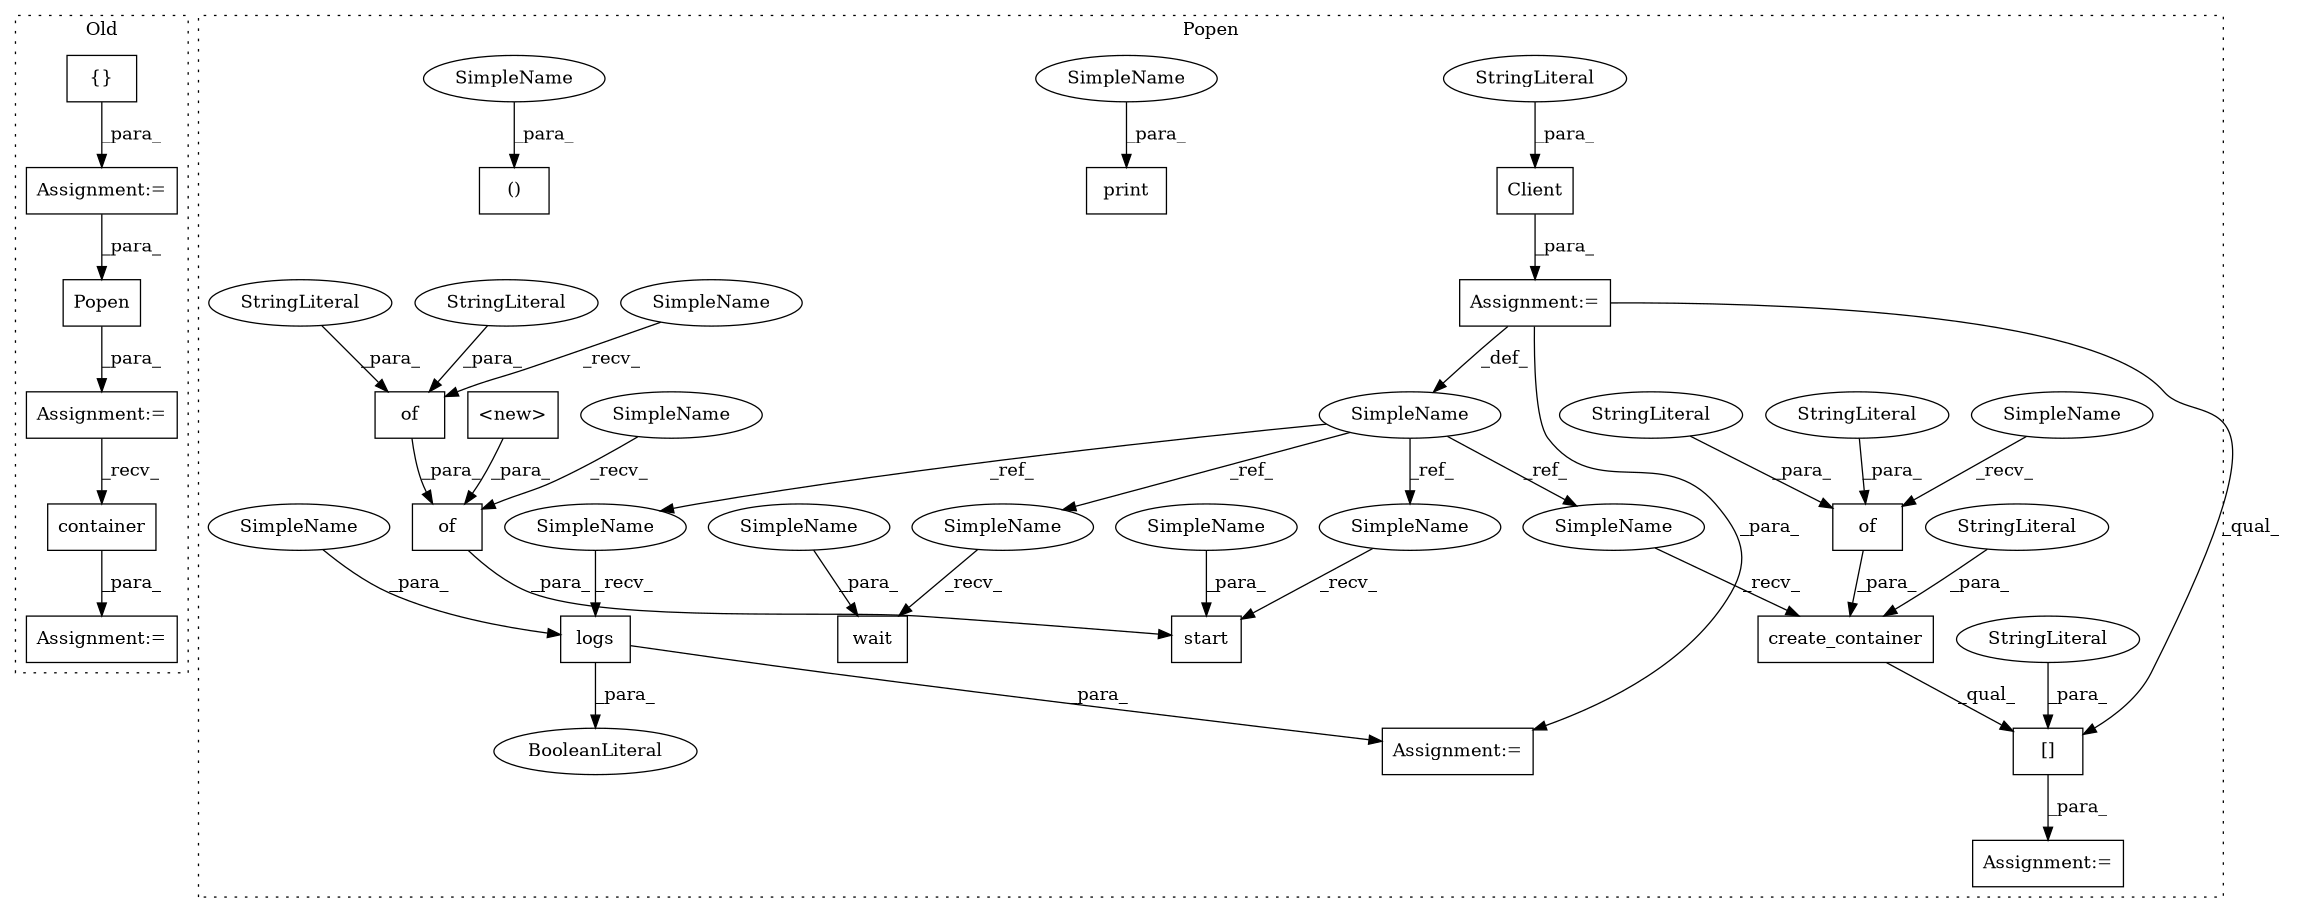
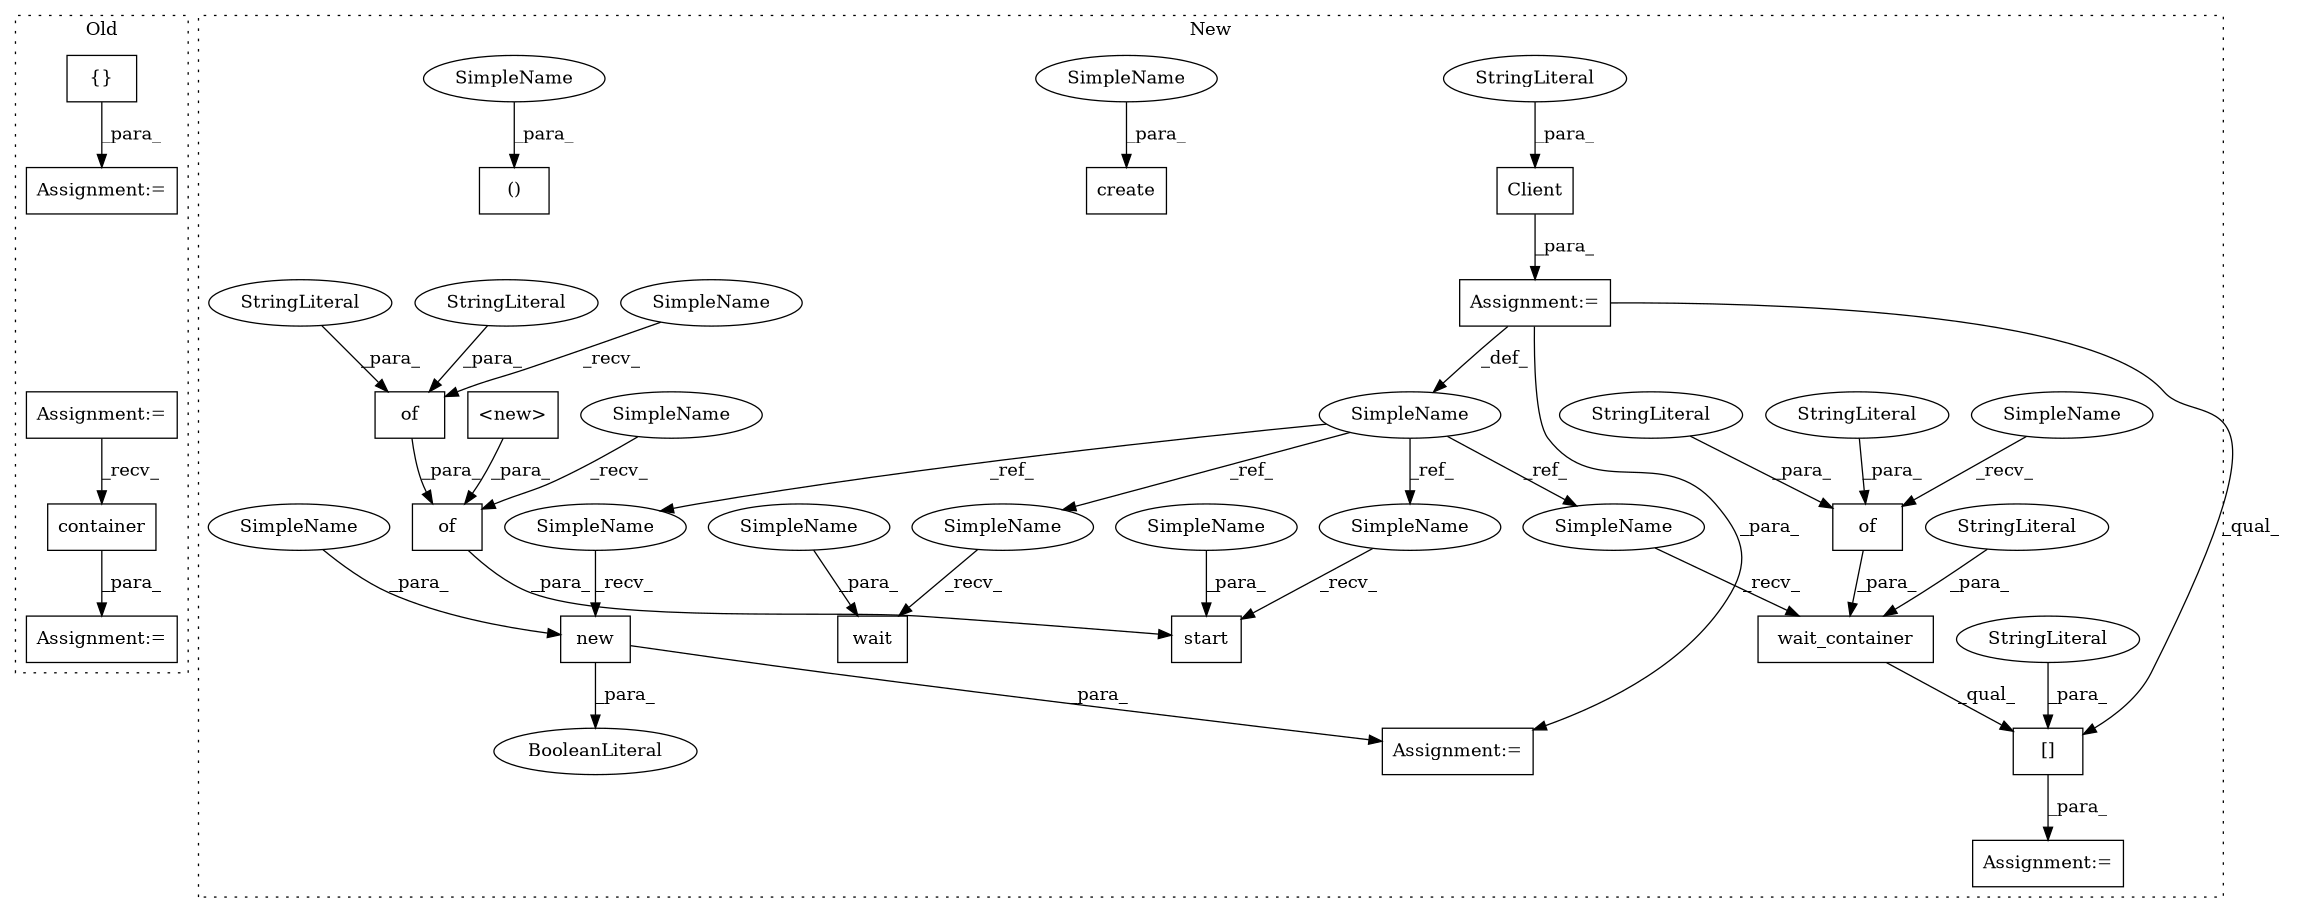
(1211, 30) -> (1211, 30)
(1126, 191) -> (1126, 191)
(102, 303) -> none
(595, 639) -> (595, 639)
(1846, 639) -> (1846, 639)
